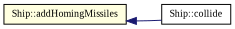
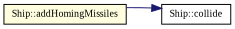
(149, 21) -> (139, 8)
